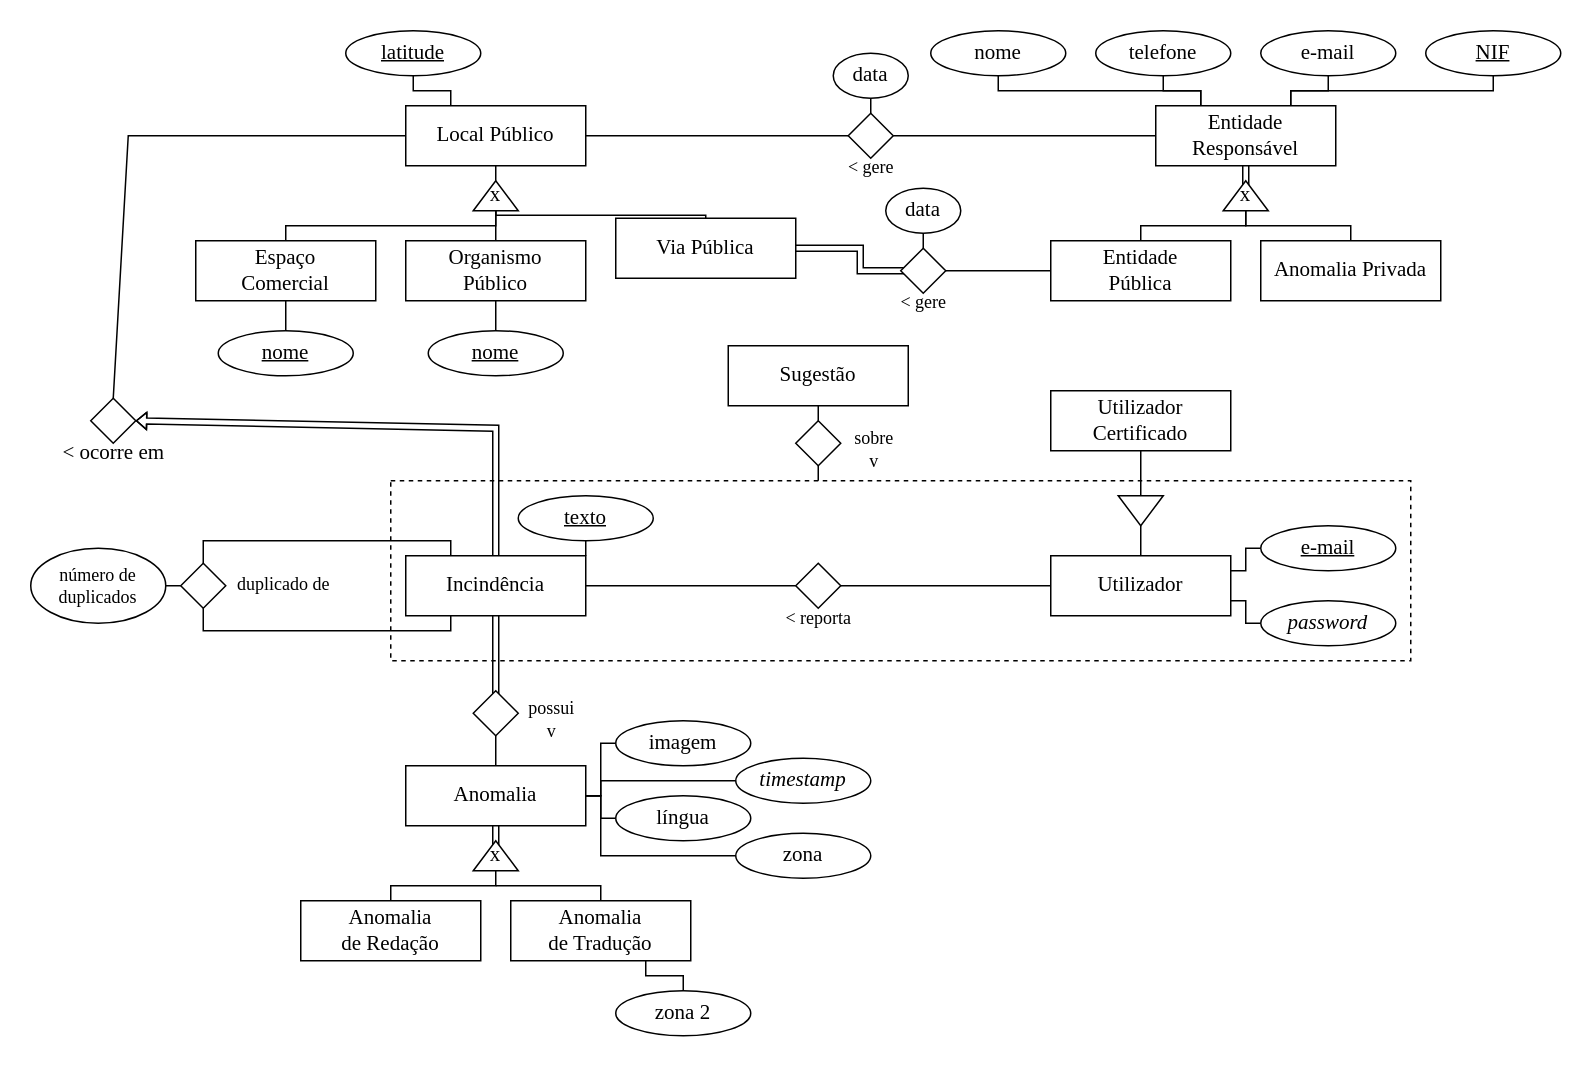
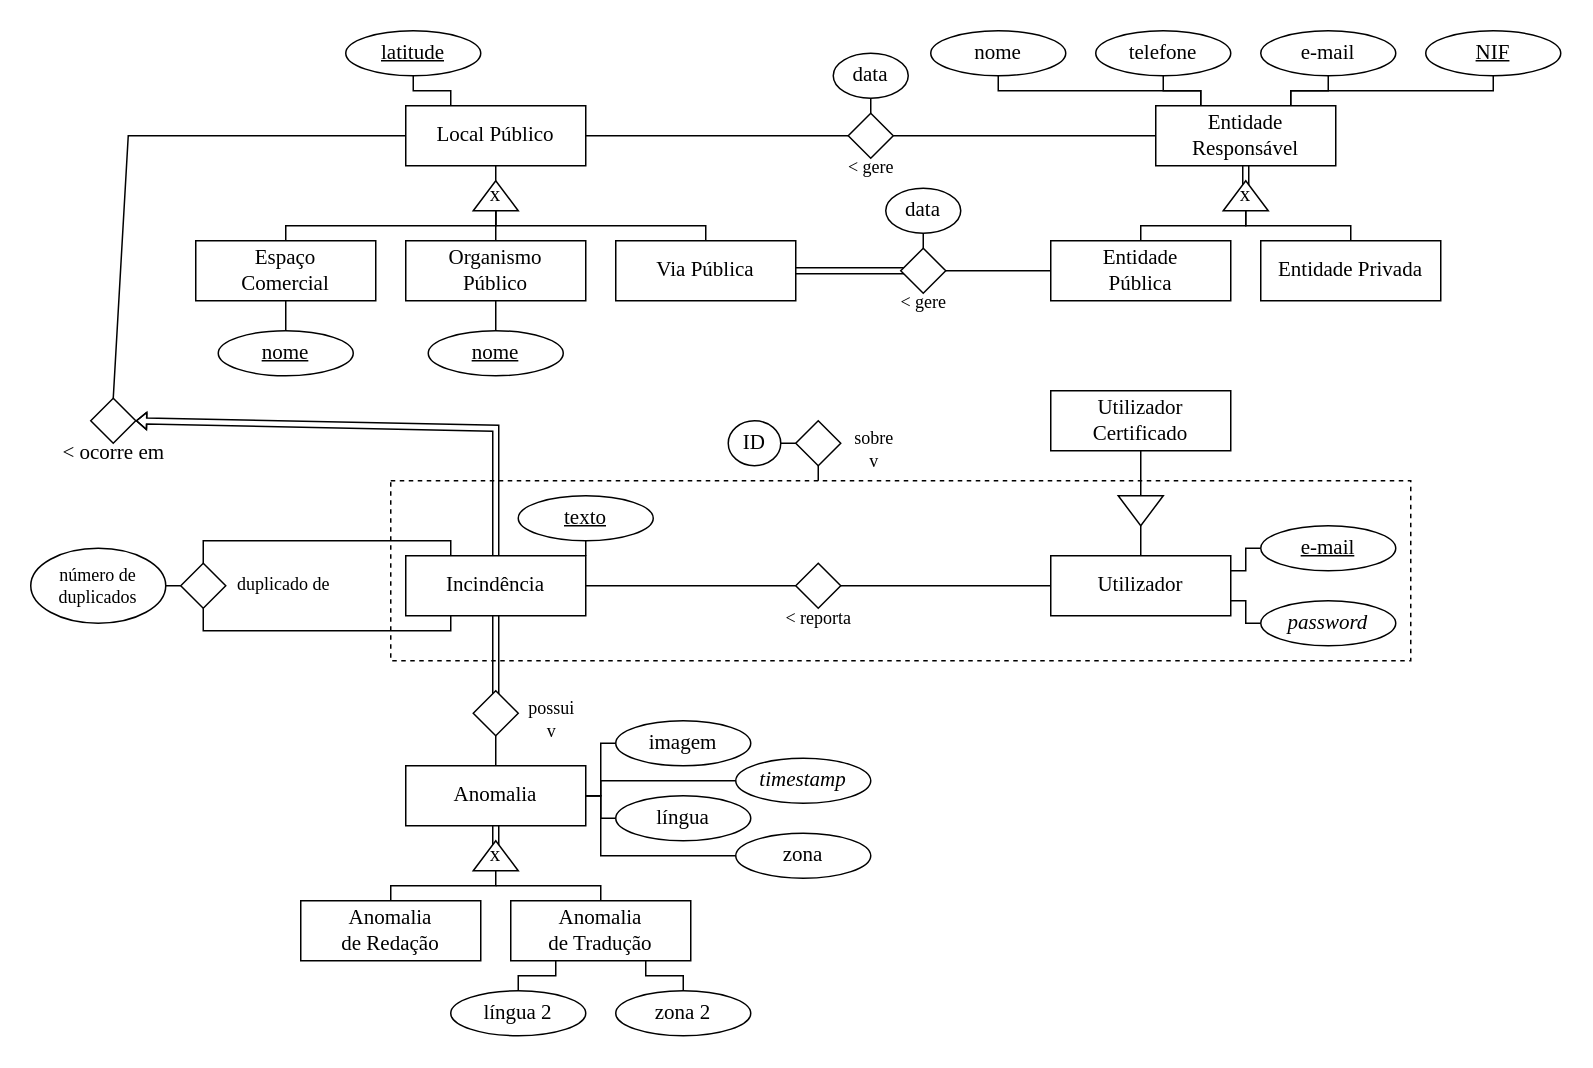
(706, 248) -> (706, 271)
(1351, 271) -> (1351, 271)
(818, 376) -> none
(818, 413) -> none
none -> (755, 443)
none -> (788, 443)
none -> (536, 976)
none -> (518, 1013)
